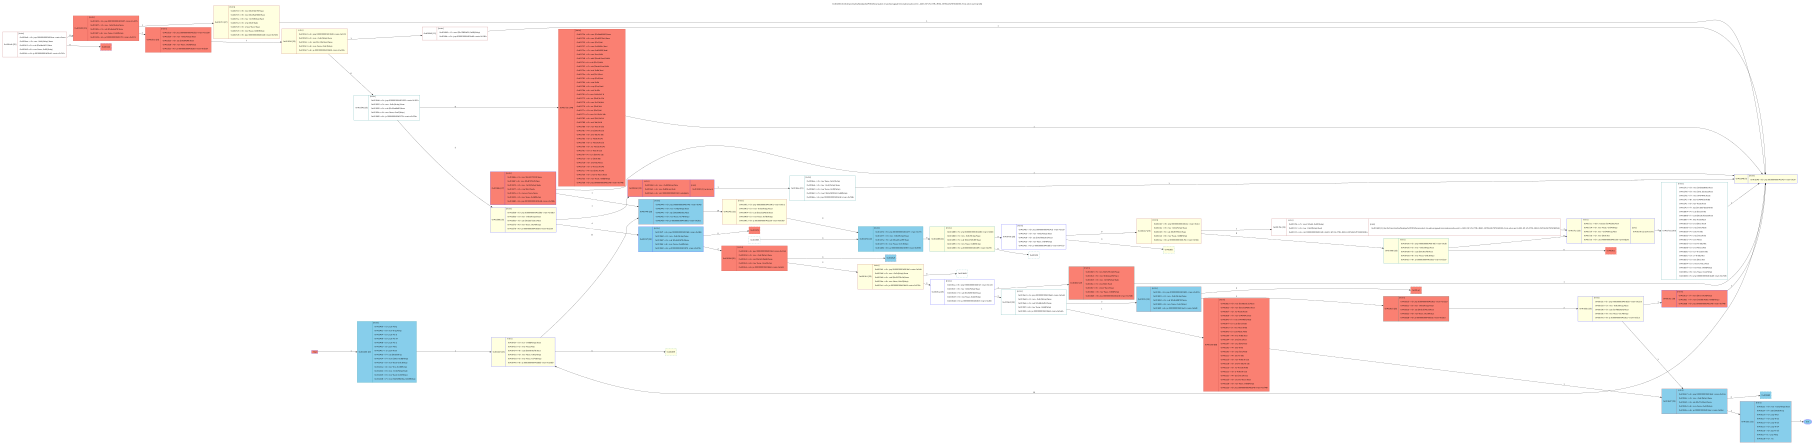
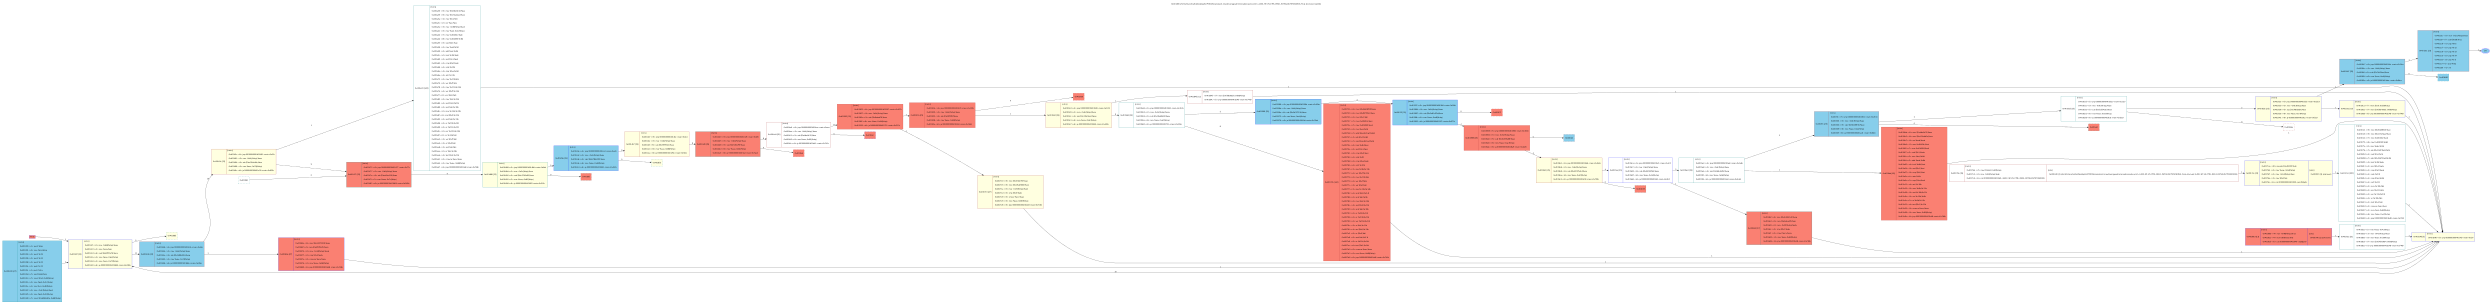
none -> (447, 88)
none -> (1079, 97)
none -> (2289, 127)
(597, 200) -> (241, 254)
(597, 216) -> none
(523, 220) -> (1288, 112)
(1236, 230) -> none
(1034, 237) -> (586, 158)
(891, 239) -> (379, 175)
(1507, 242) -> (763, 139)
(1416, 251) -> (728, 144)
(1034, 255) -> (586, 177)
(962, 274) -> (1640, 189)
(1694, 299) -> (2372, 109)
(1416, 309) -> (2094, 109)
(337, 352) -> (51, 238)
(1465, 373) -> (2239, 157)
